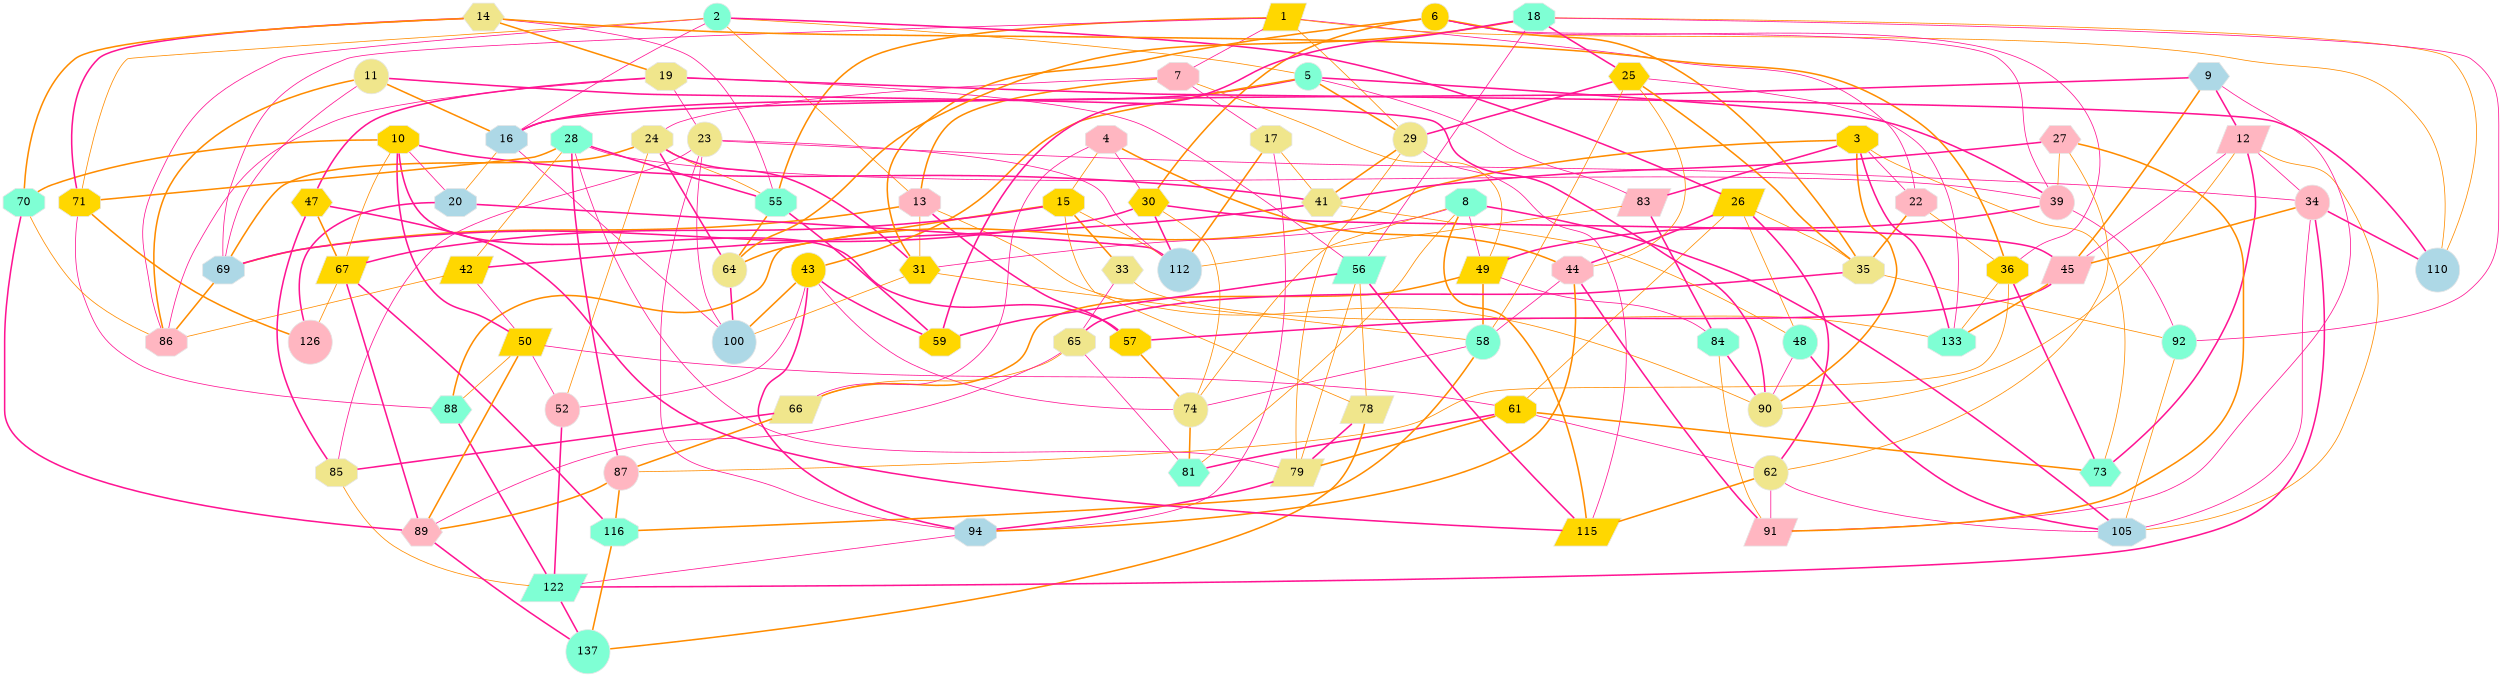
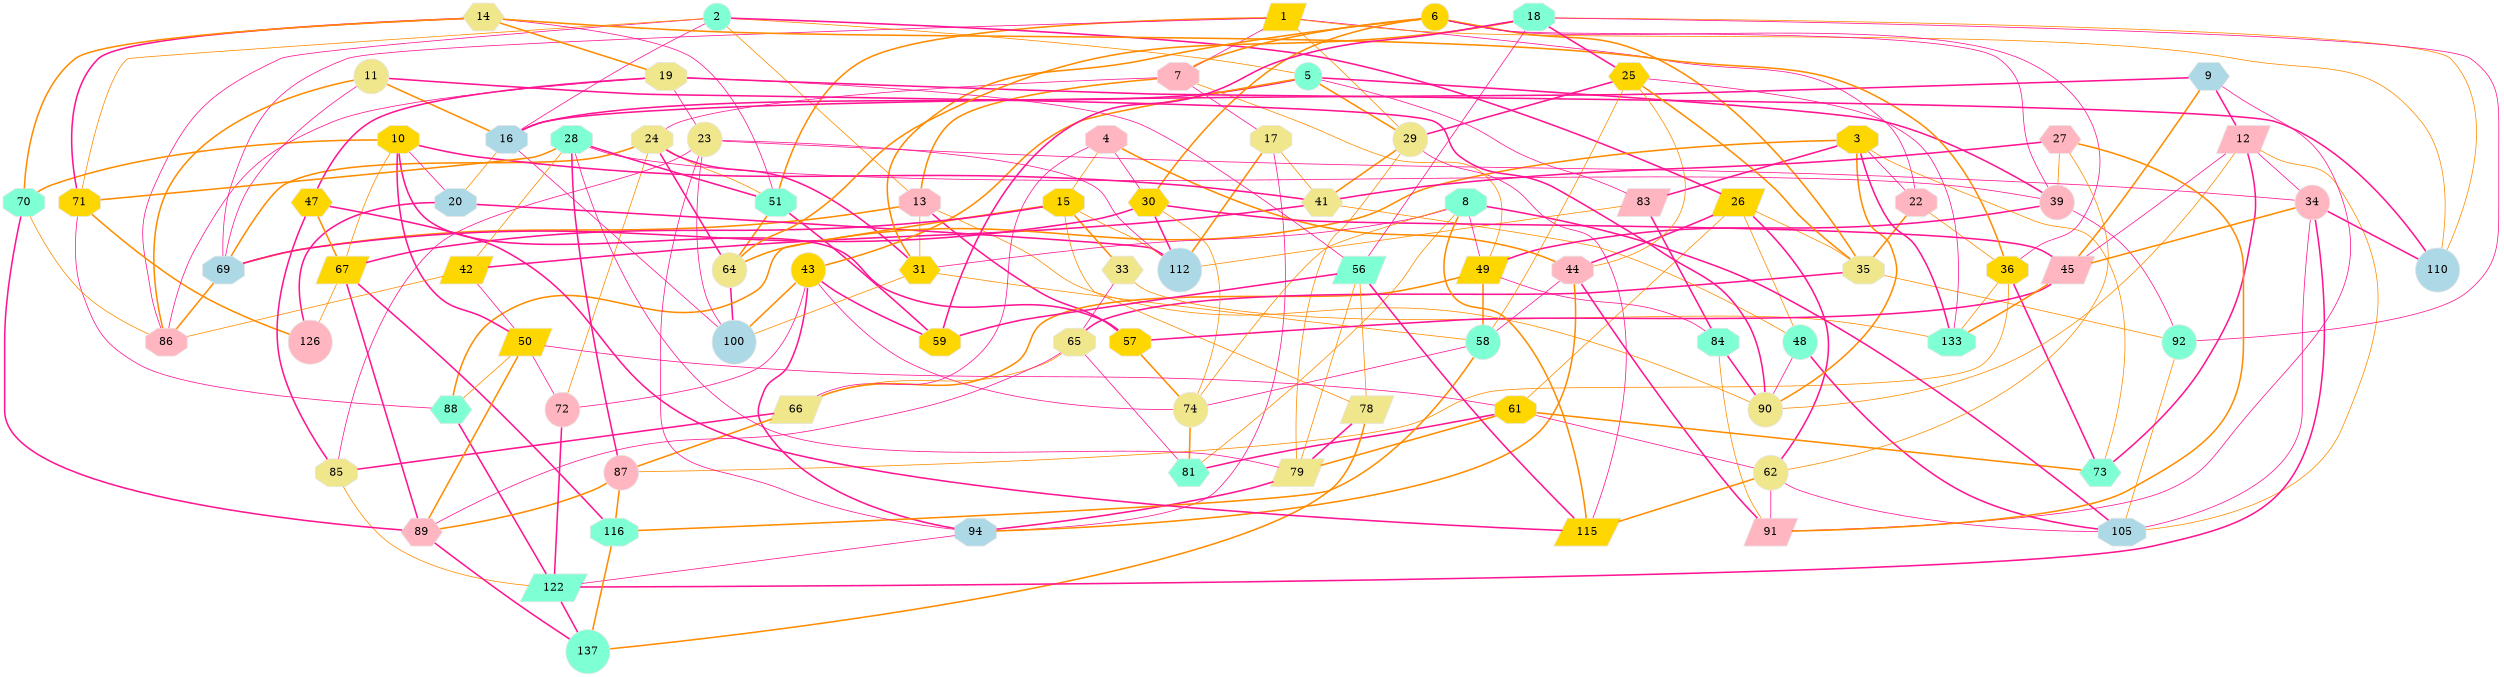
none -> (1305, 34)
(776, 202) -> (776, 202)
(562, 410) -> (562, 410)
